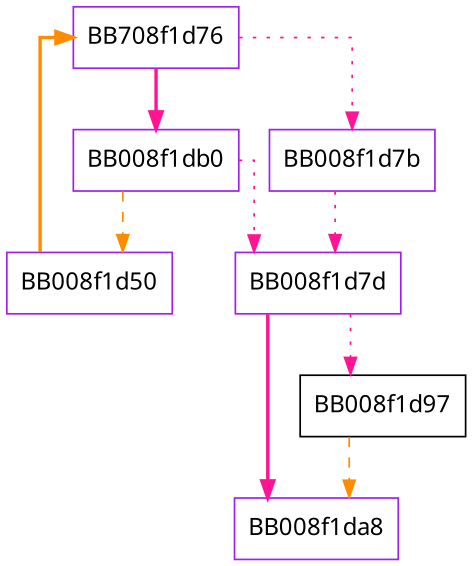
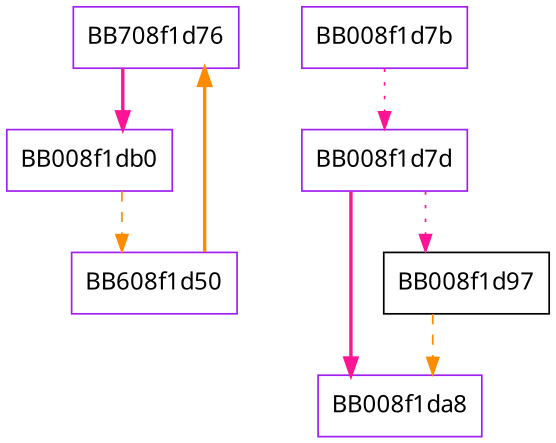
(333, 38) -> none
(254, 190) -> none
(90, 283) -> (154, 283)
